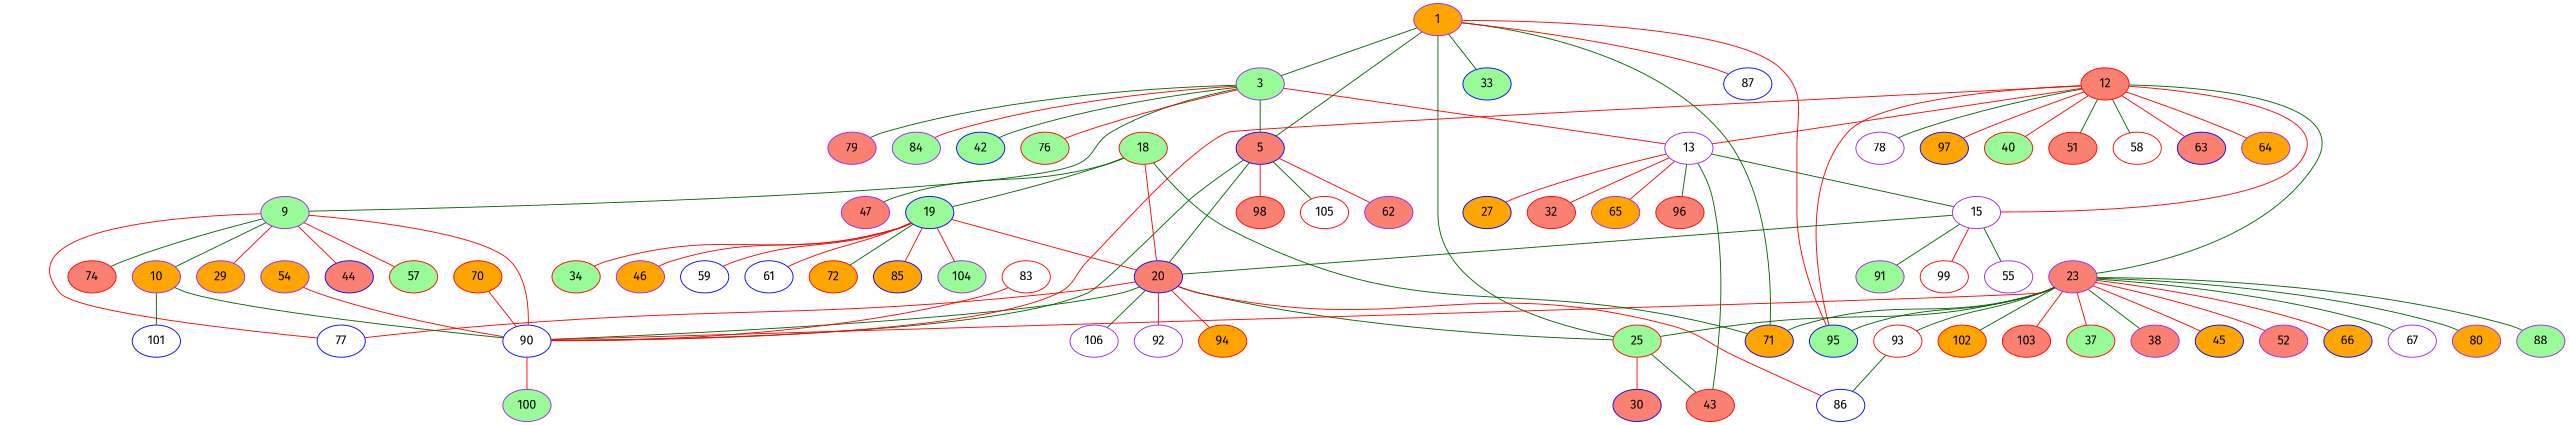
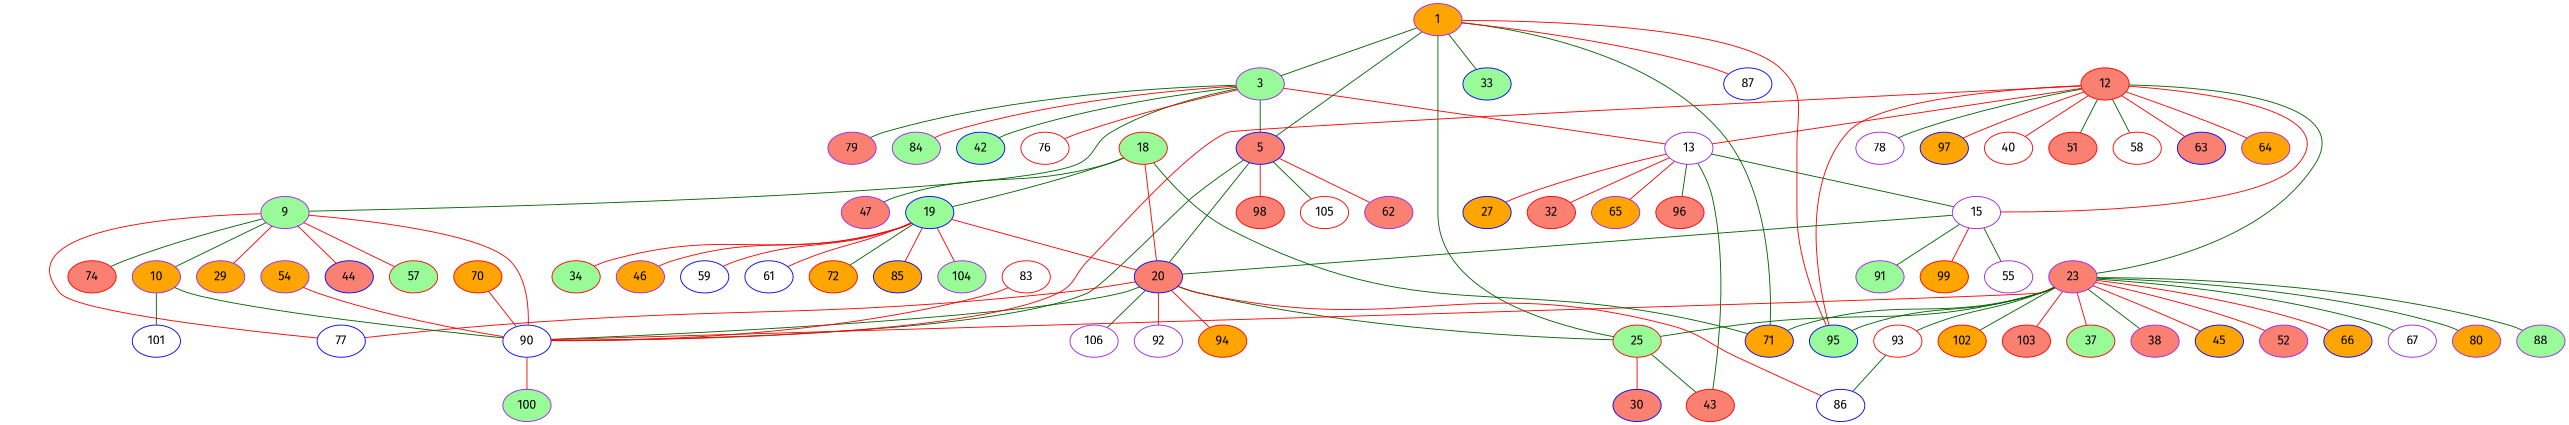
(1045, 148) -> (1045, 148)
(2009, 148) -> (2009, 148)
(1944, 277) -> (1944, 277)
